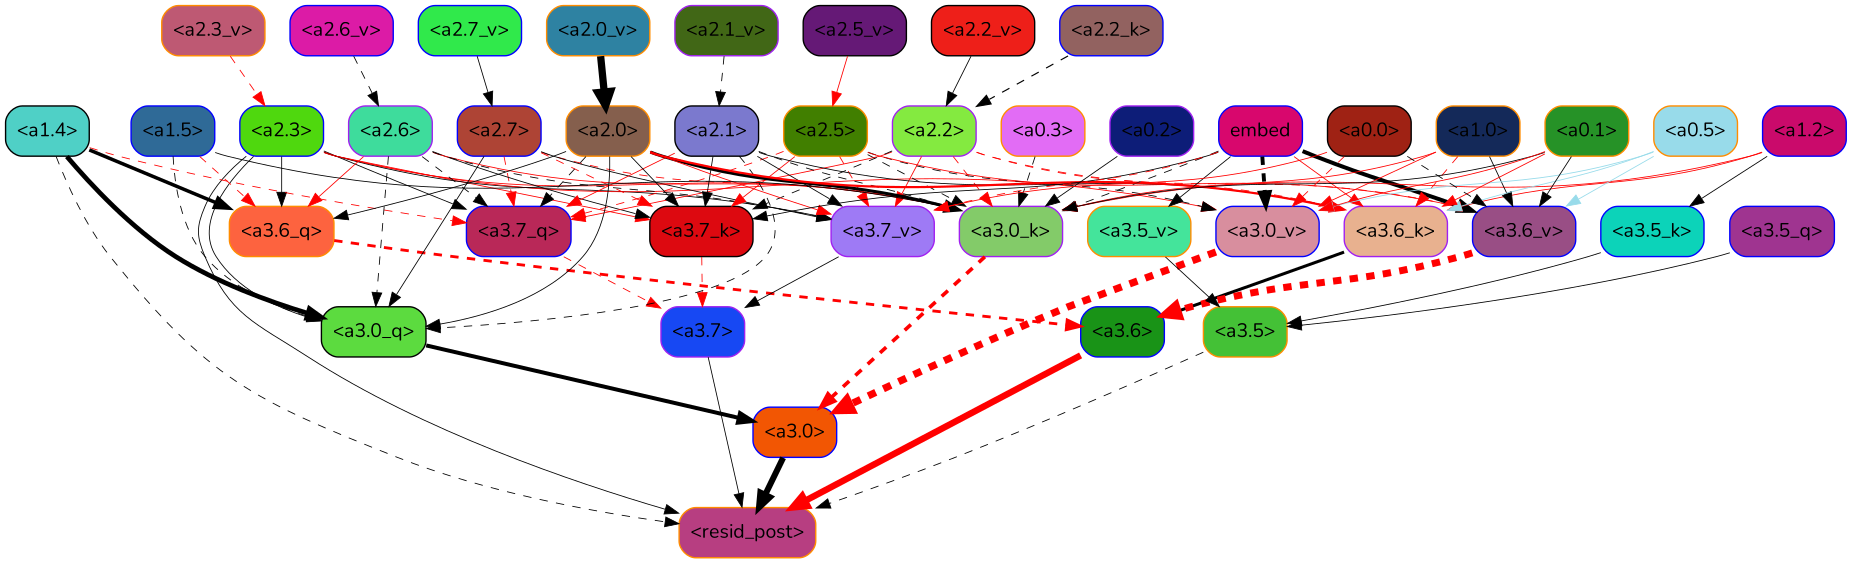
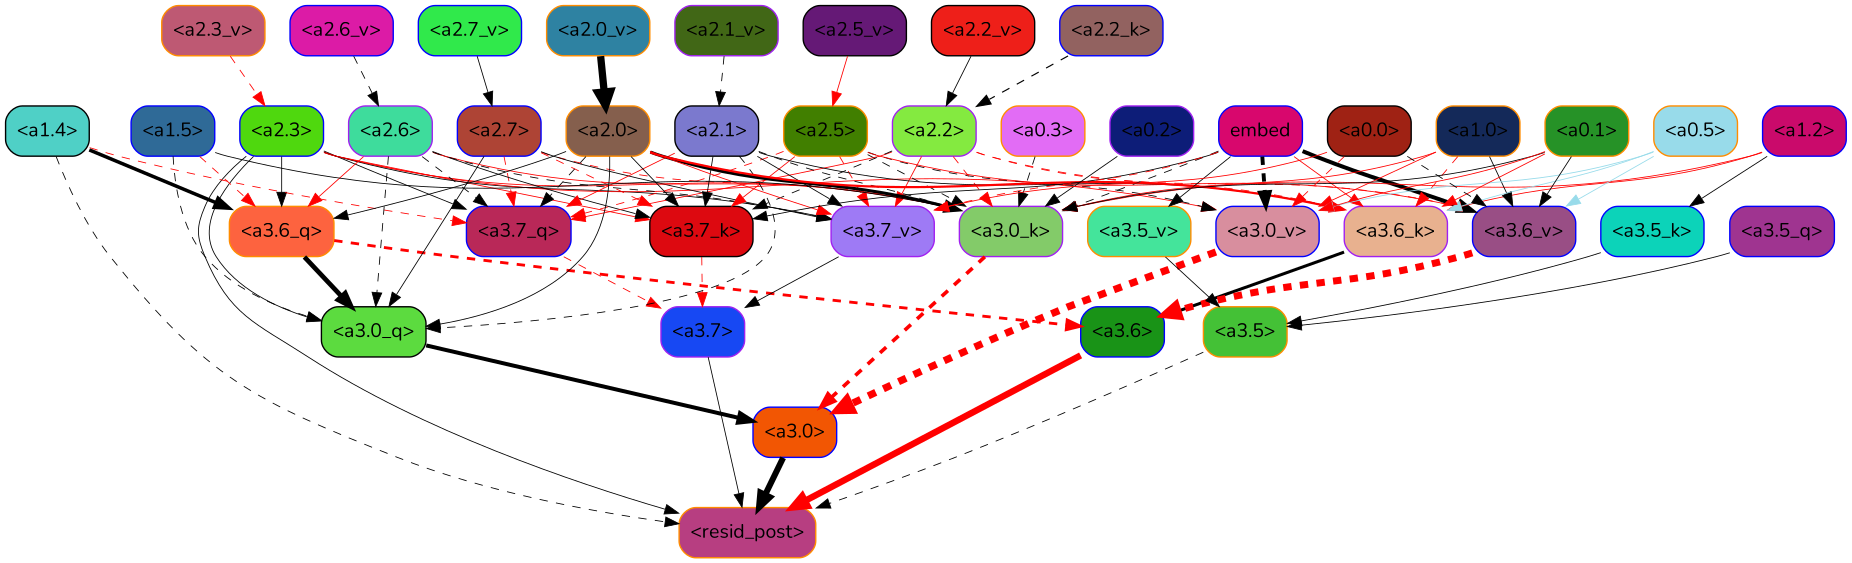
(174, 255) -> (323, 277)
